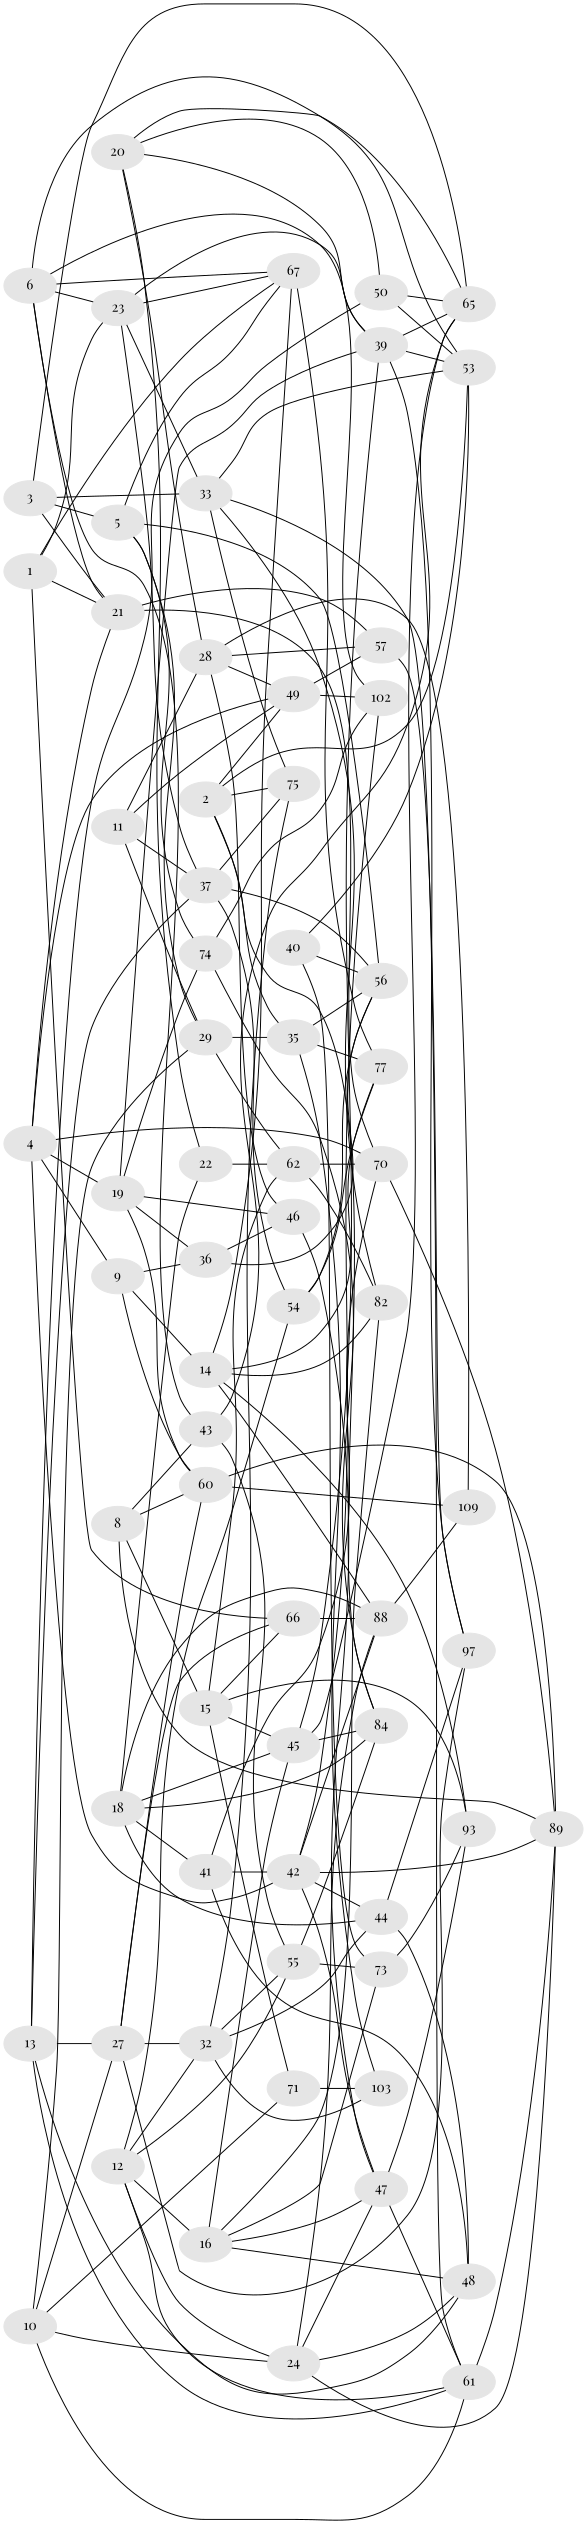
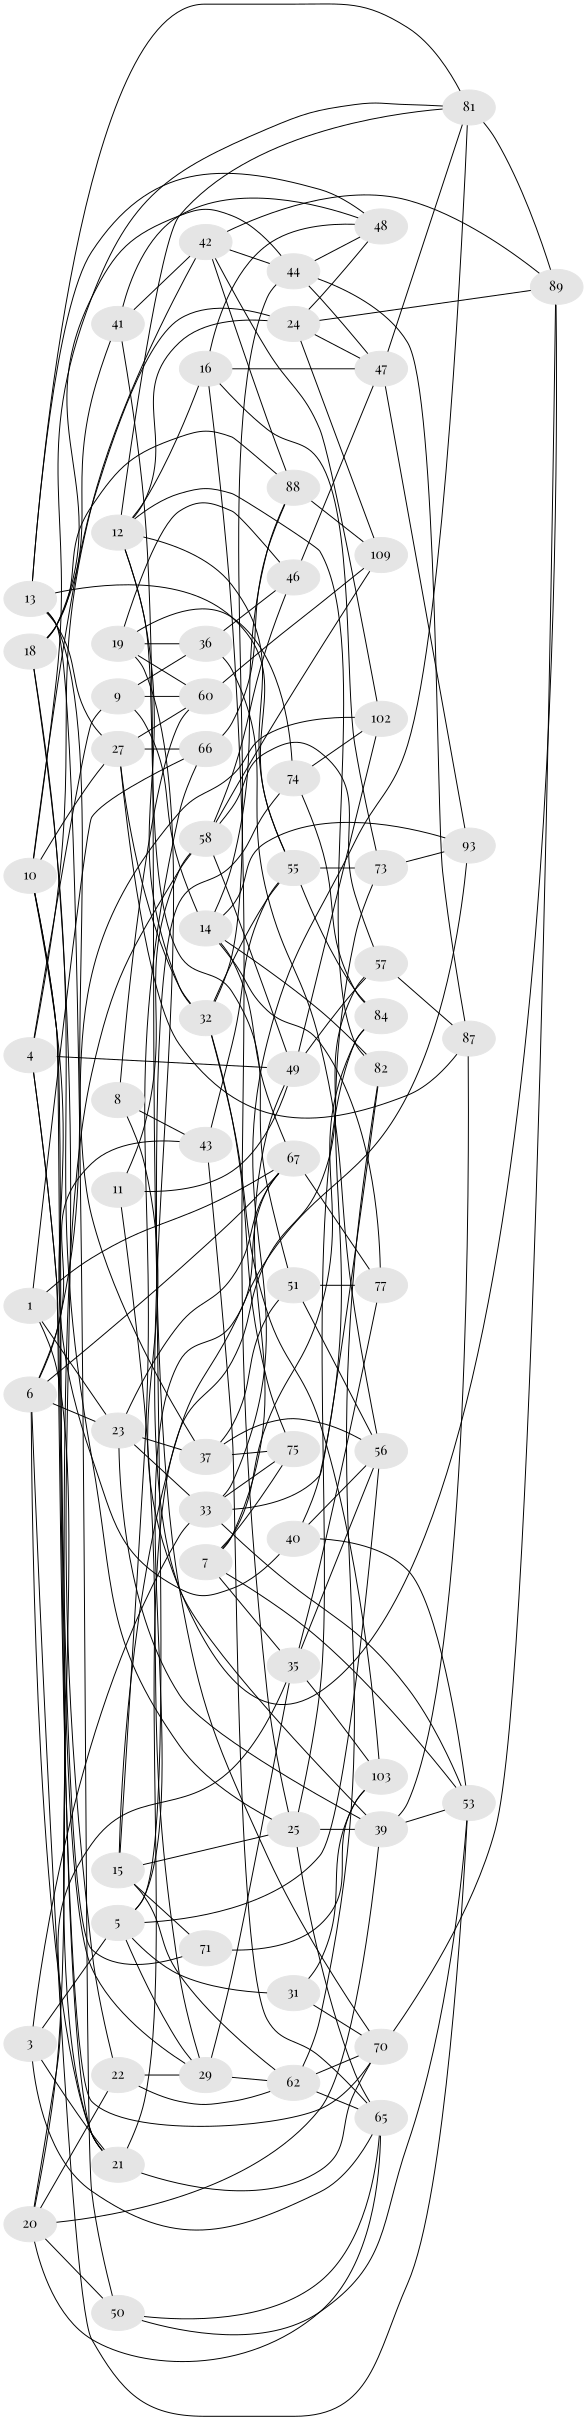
(427, 324) -> (343, 2103)
none -> (204, 600)
(206, 657) -> (206, 839)
(206, 800) -> (206, 1562)
(152, 849) -> none
(78, 1171) -> none
(293, 1307) -> (293, 1285)
none -> (74, 1398)
(495, 1481) -> none
(162, 1616) -> none
(469, 1651) -> (469, 1039)
(293, 1745) -> (293, 1829)
(352, 1771) -> (343, 699)
(261, 1792) -> none
none -> (99, 1836)
none -> (293, 1993)
(339, 2030) -> (343, 324)
(329, 2043) -> (337, 439)
none -> (162, 2075)
(469, 2382) -> (469, 108)
